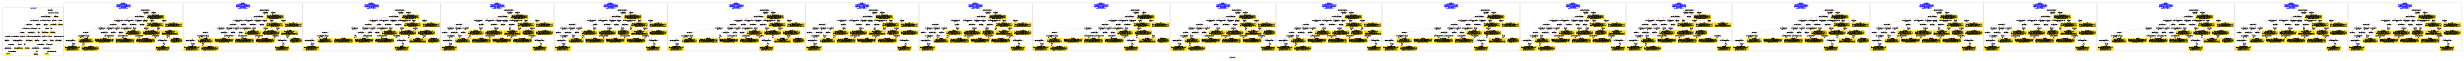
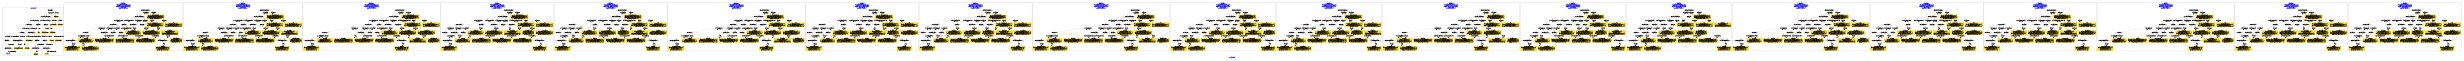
(8, 54) -> (8, 54)
